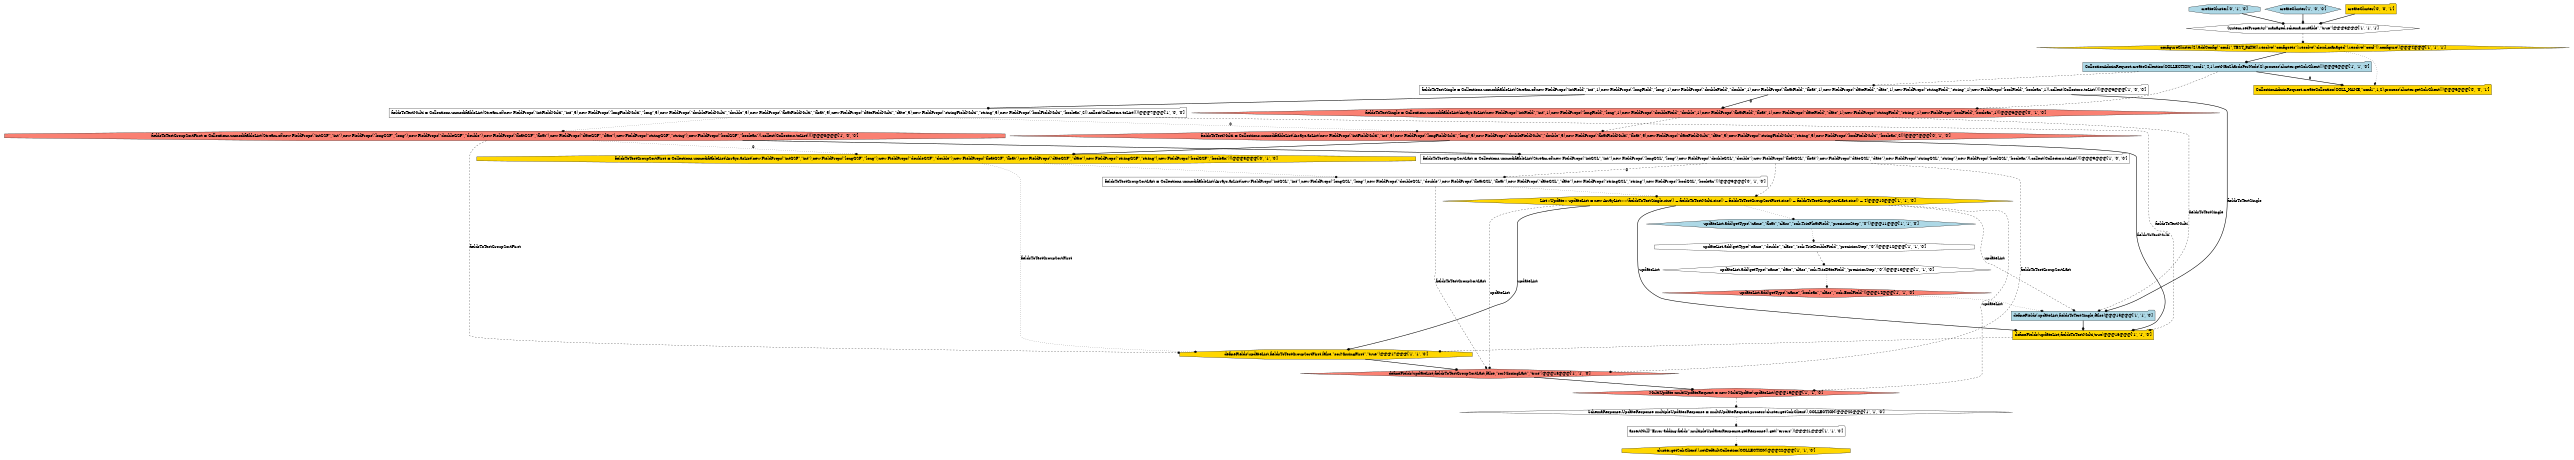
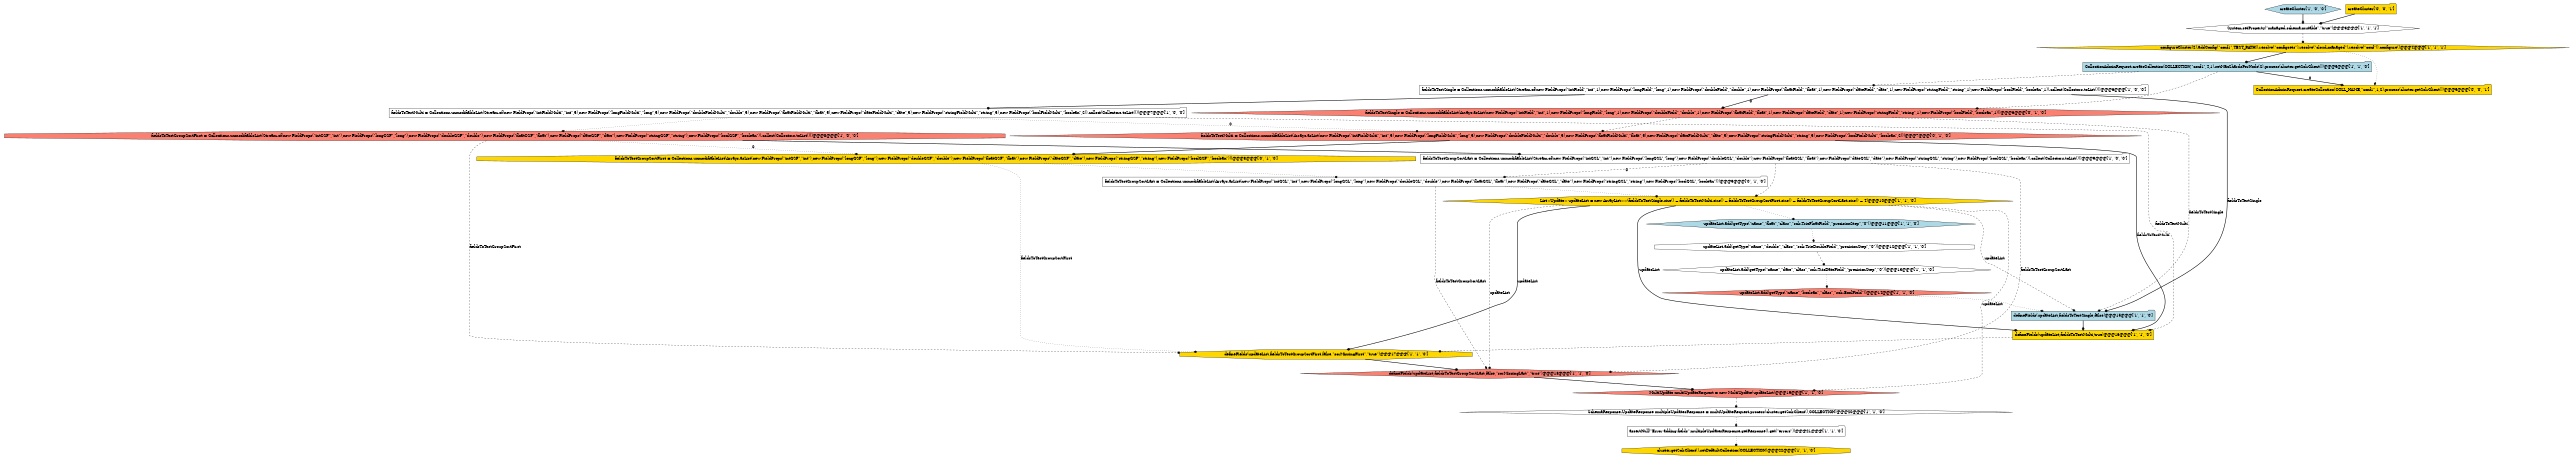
(2225, 9) -> none
